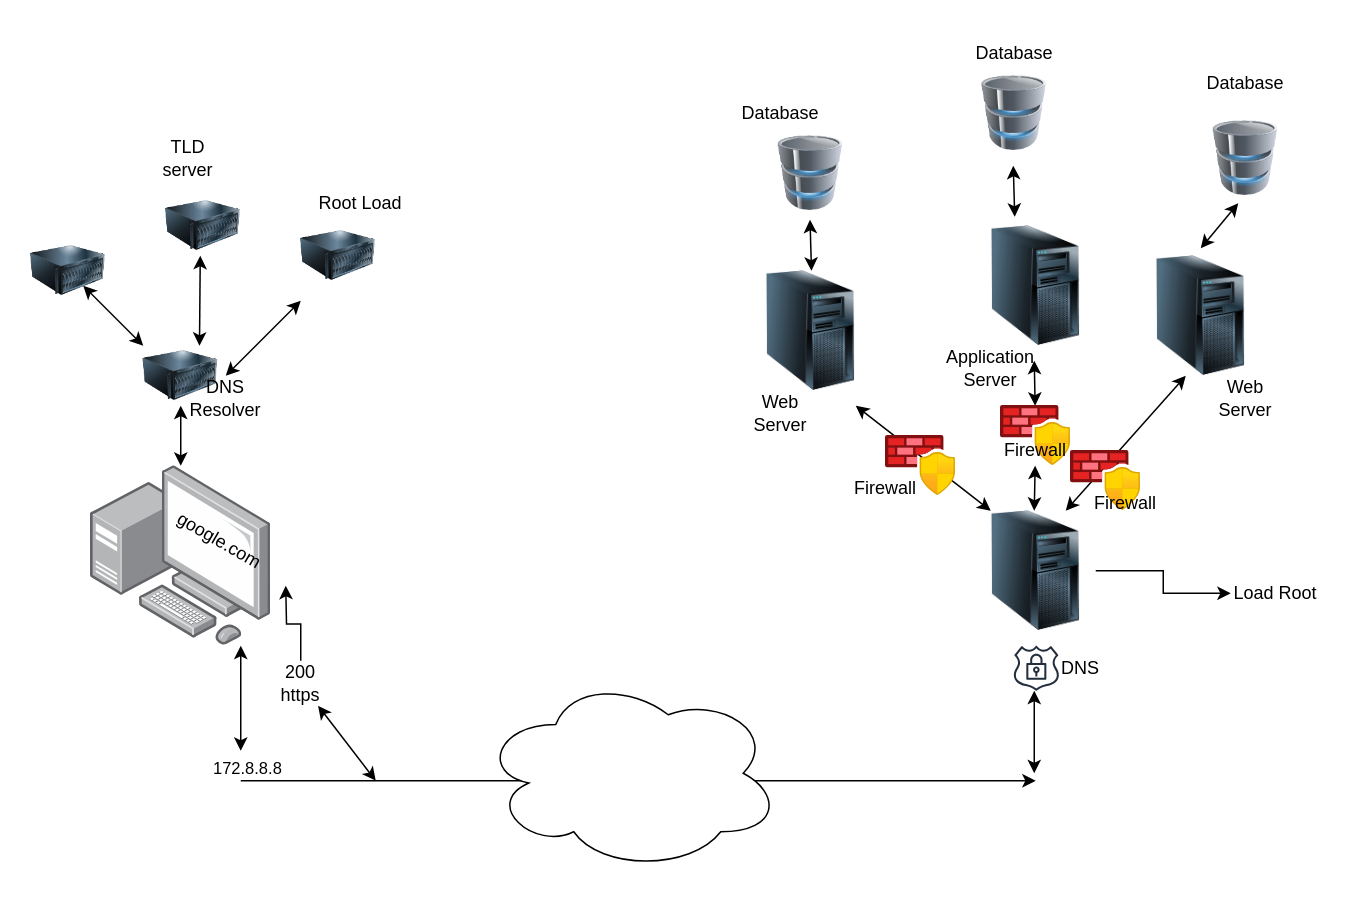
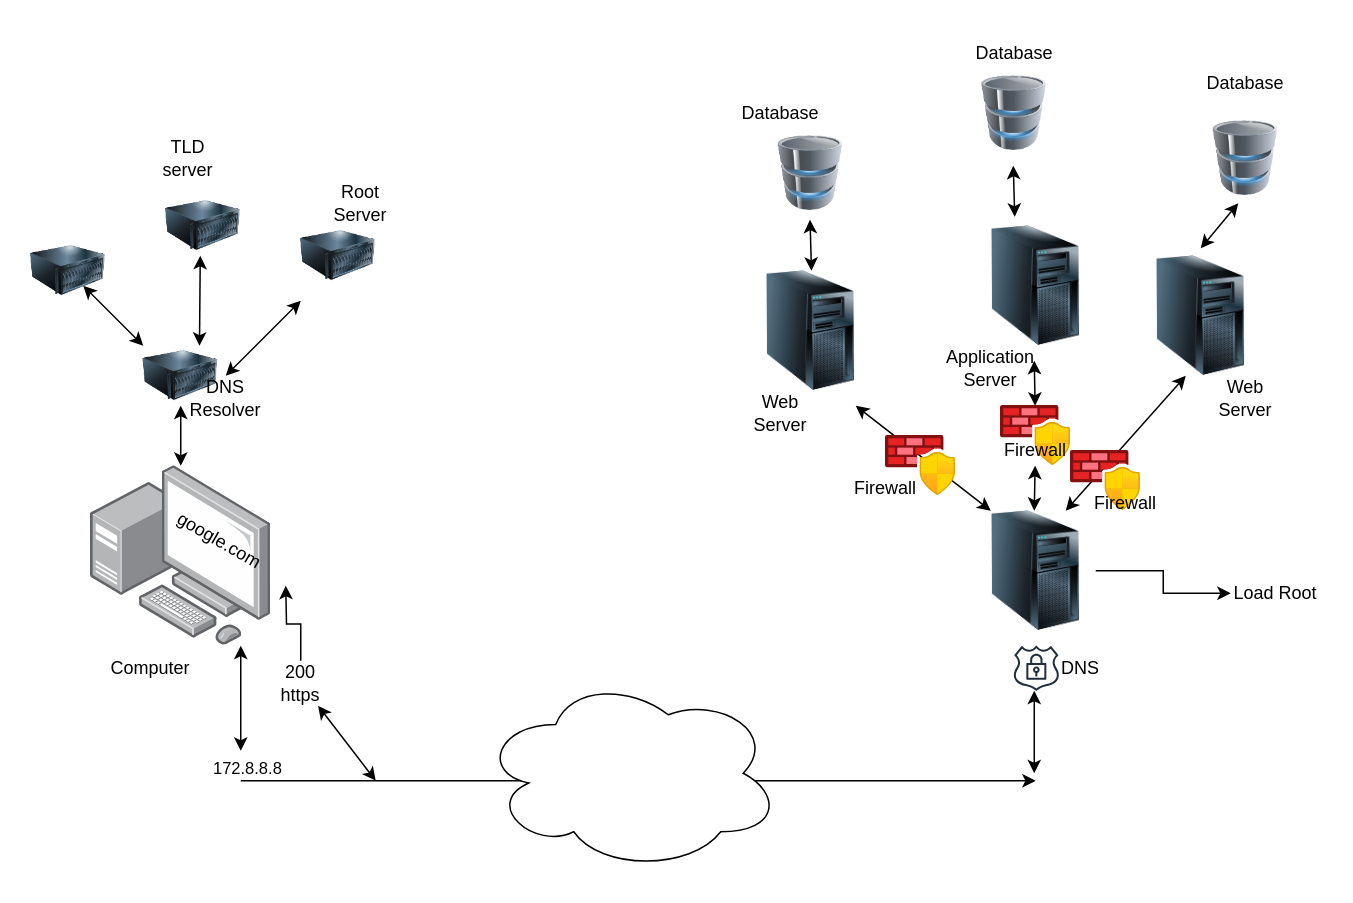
(361, 203) -> (361, 203)
none -> (151, 668)
